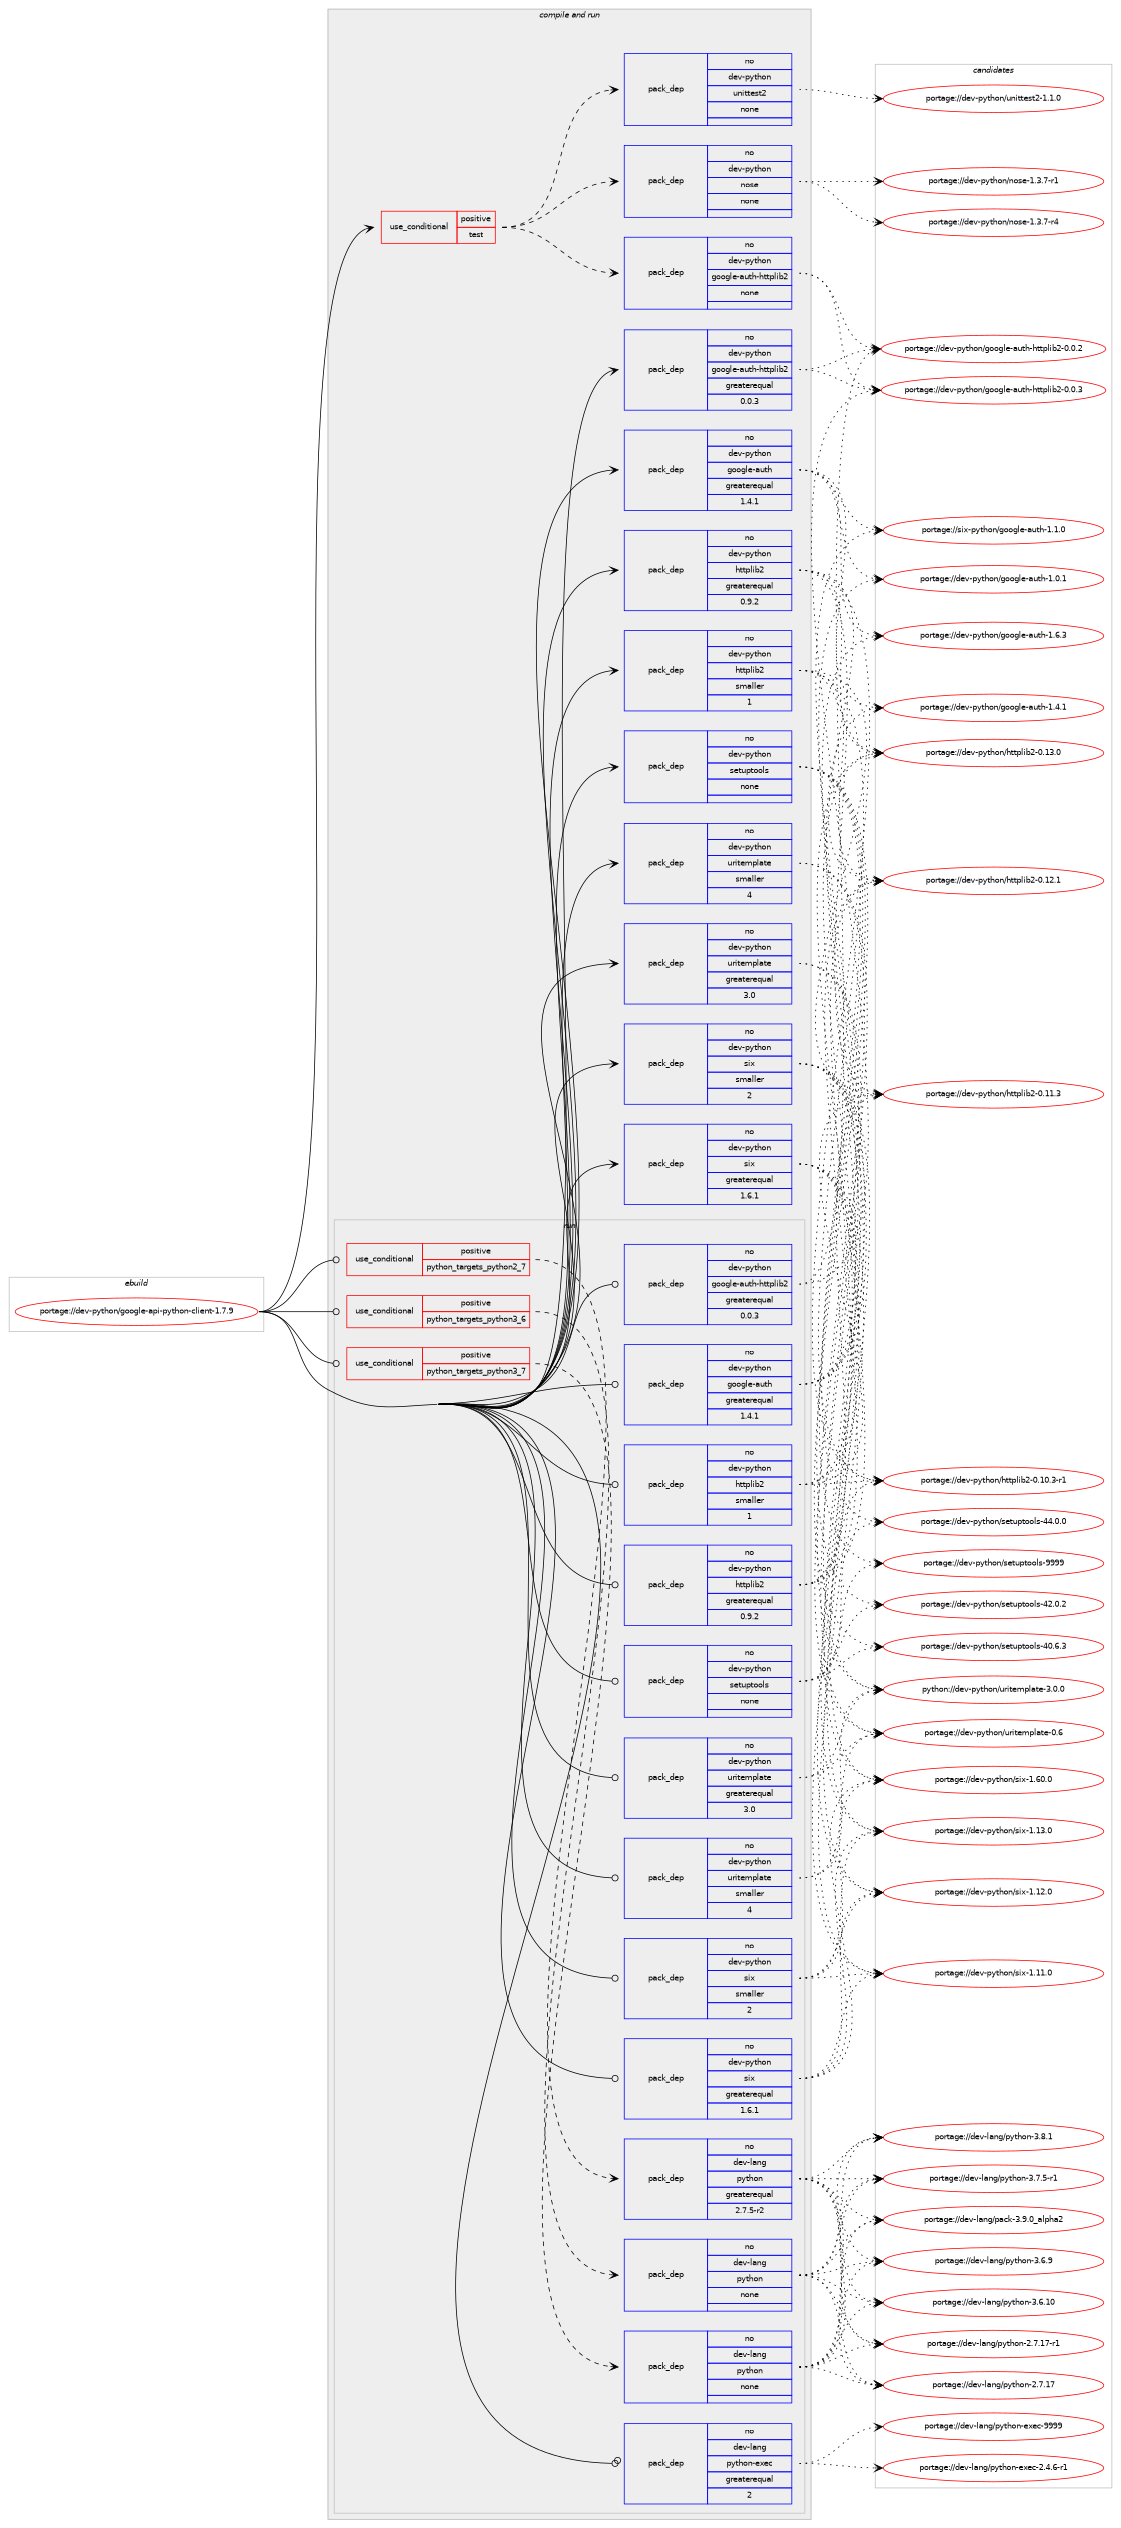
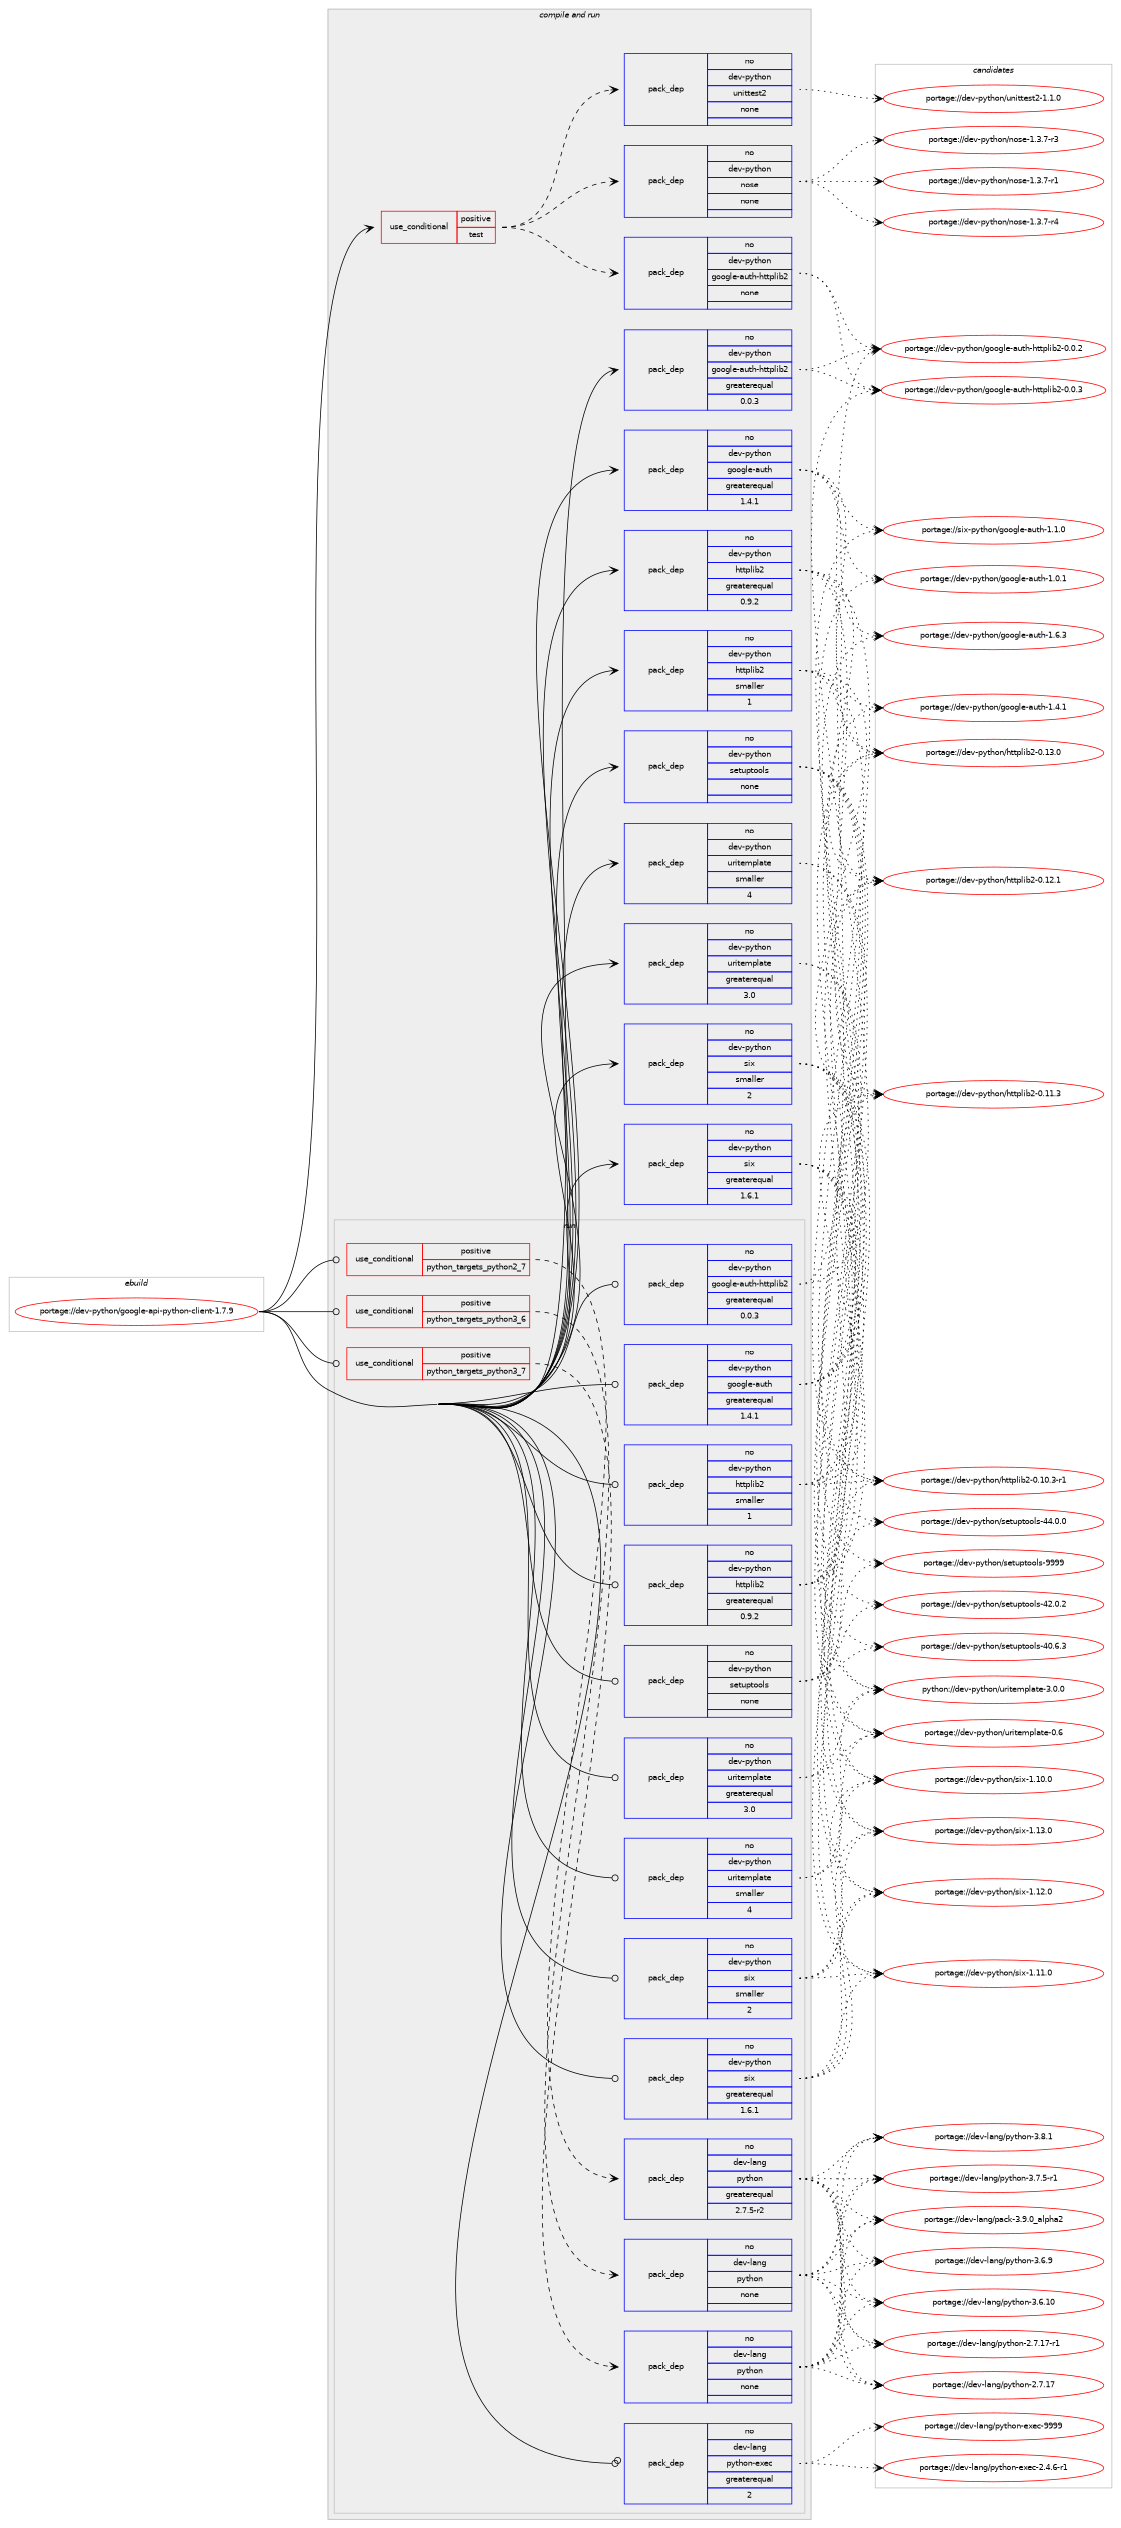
none -> (994, 140)
(994, 1780) -> (994, 1780)
